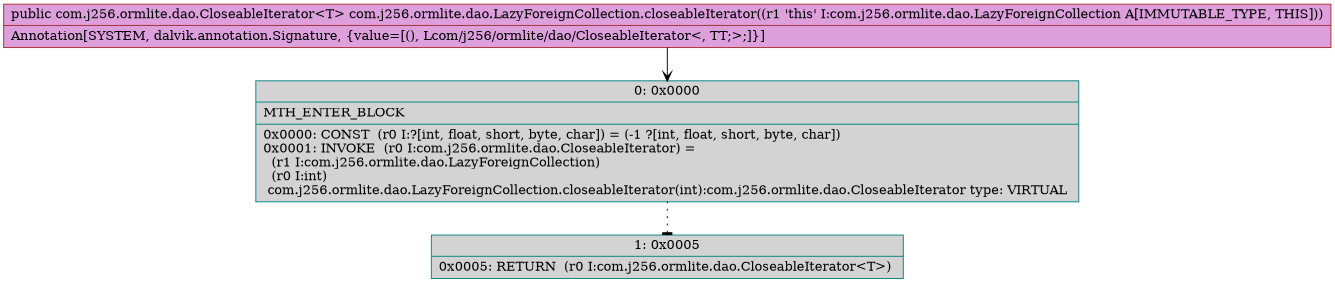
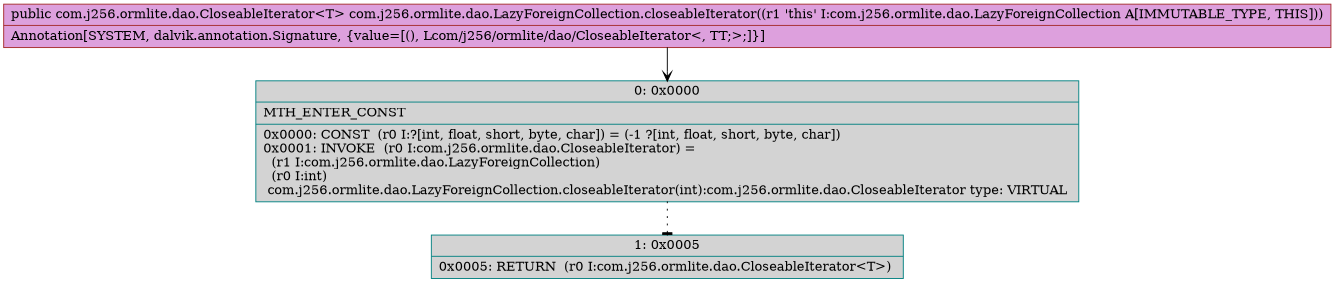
(334, 113) -> (334, 113)
